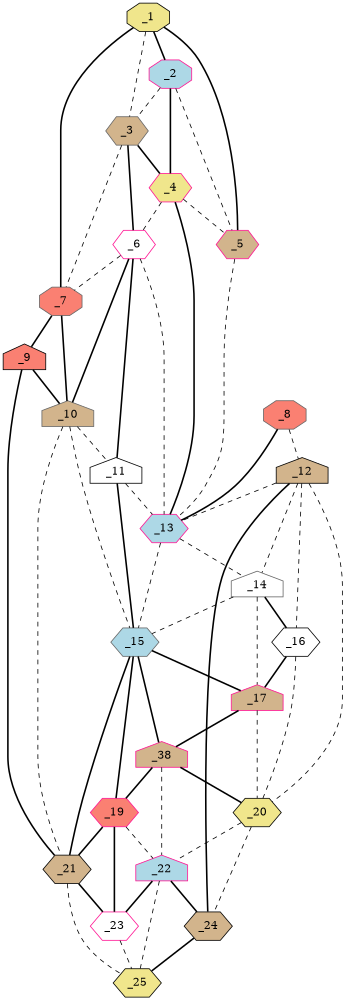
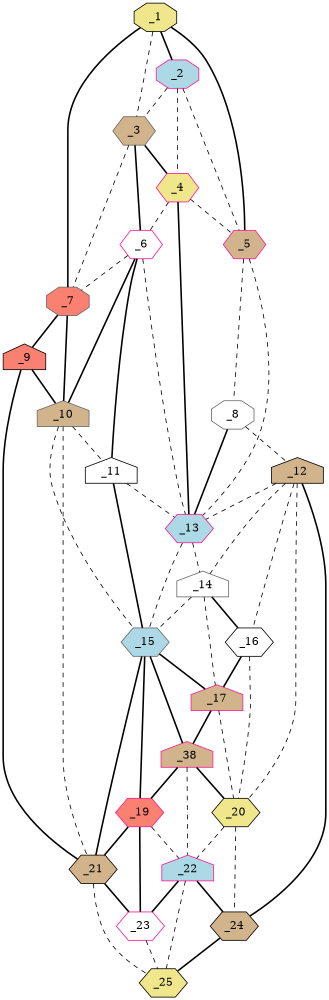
(170, 131) -> (178, 131)
none -> (239, 330)
(285, 415) -> (233, 415)
